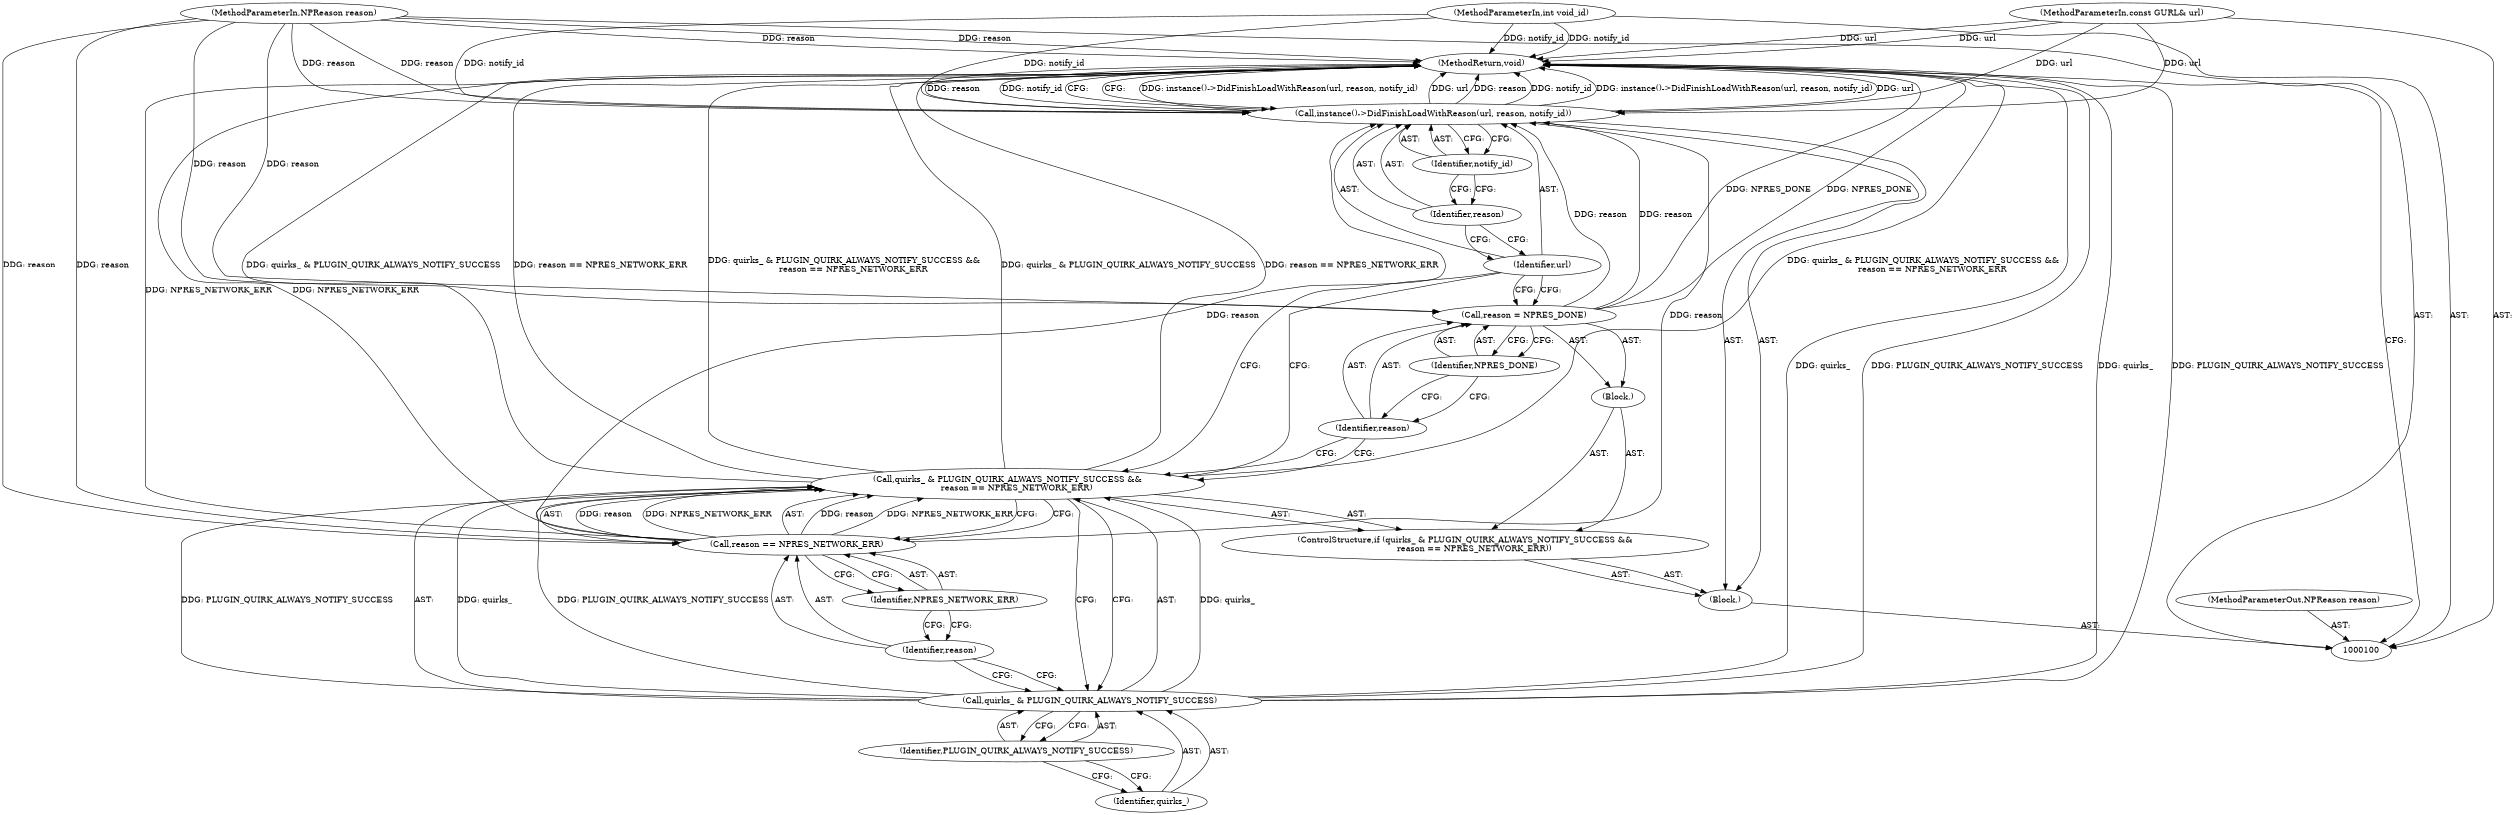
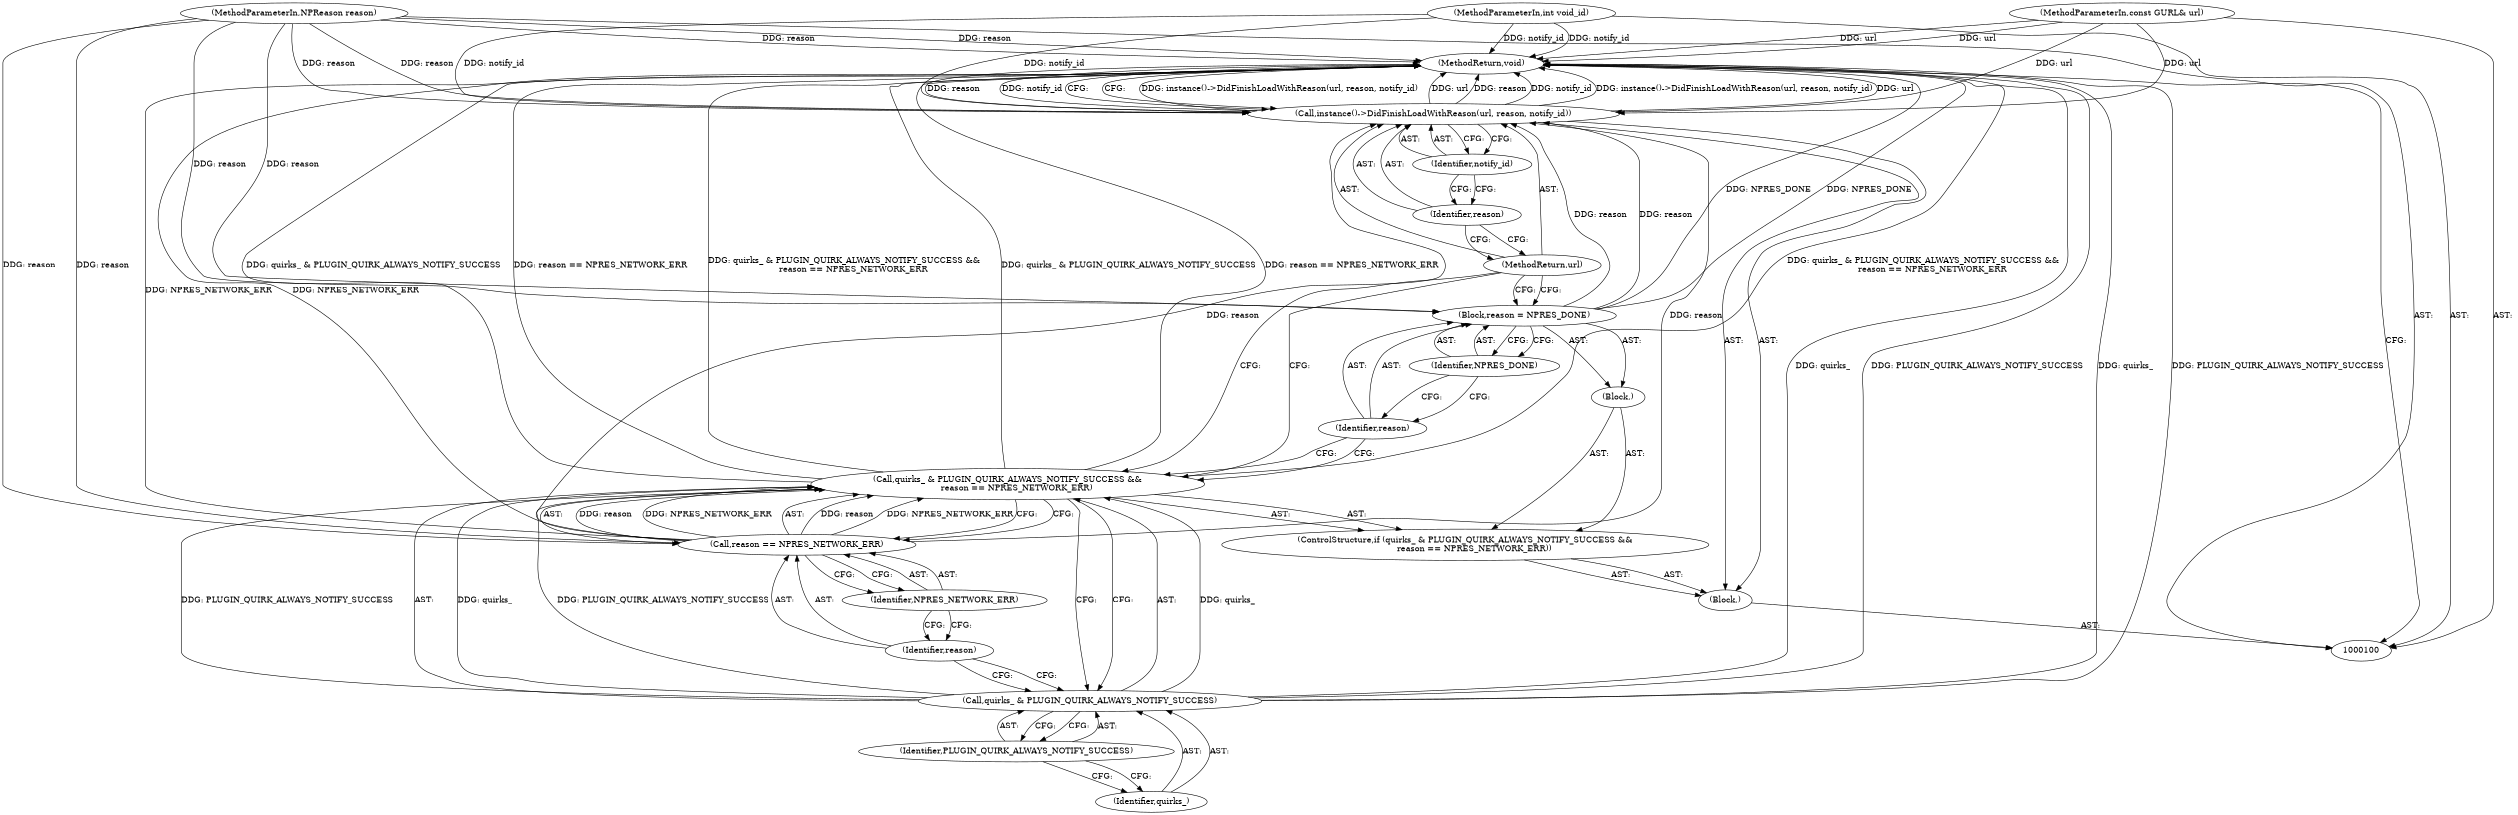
(1542, 265) -> (1542, 265)
(1524, 316) -> (1524, 316)
(2294, 600) -> none
